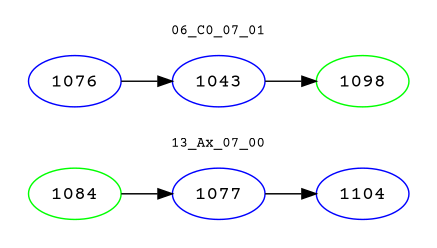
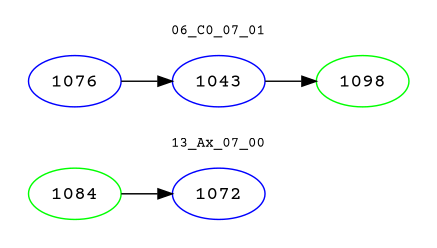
(219, 194) -> (219, 194)
(363, 194) -> none
